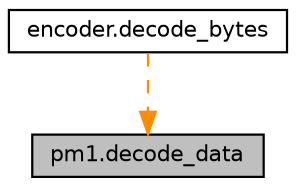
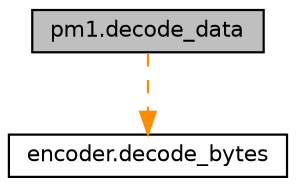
(148, 82) -> (148, 82)
